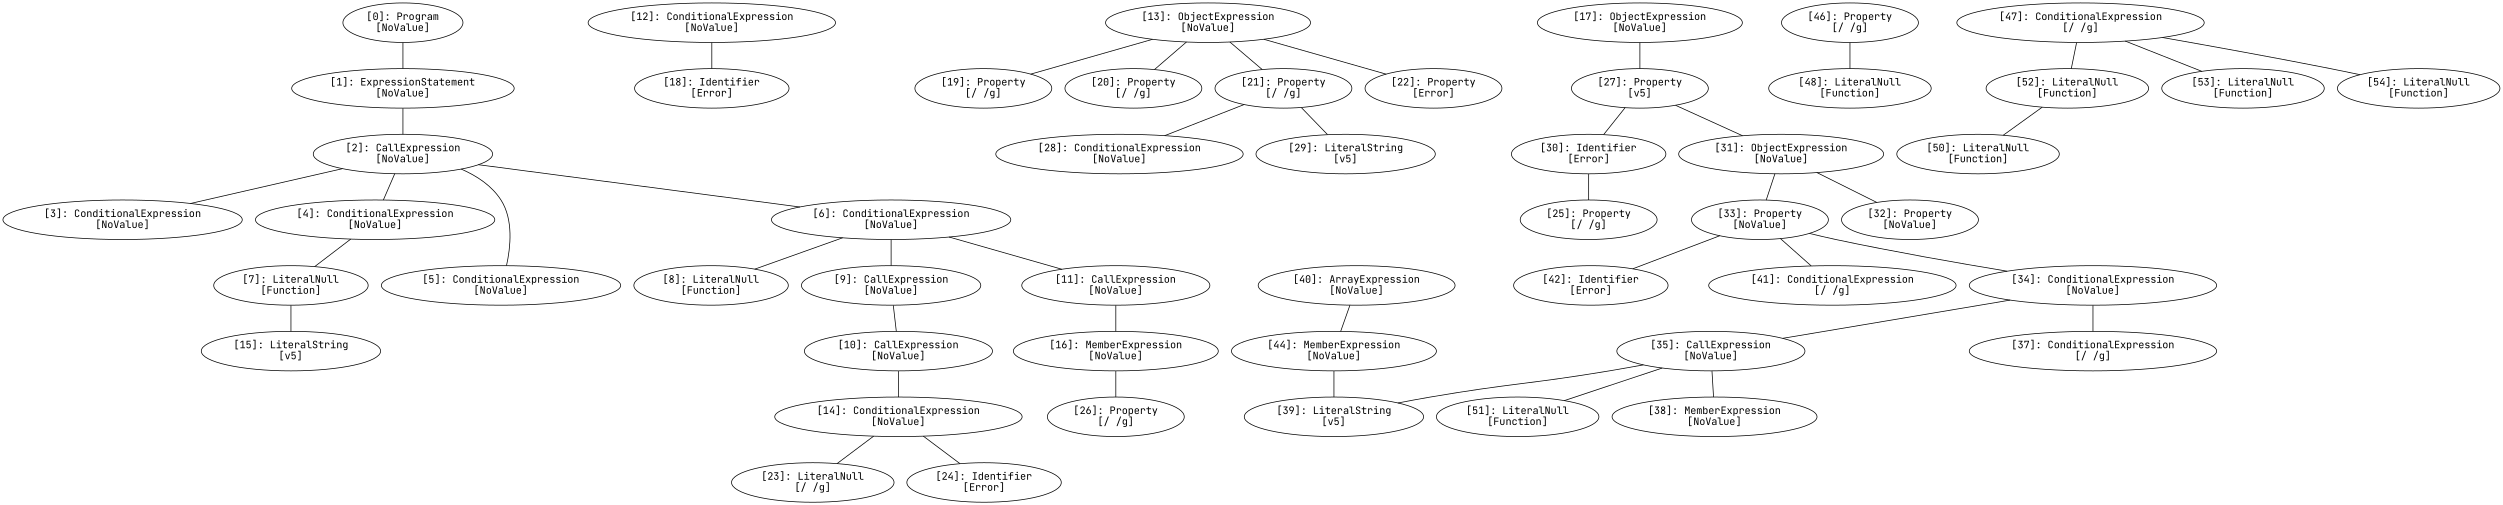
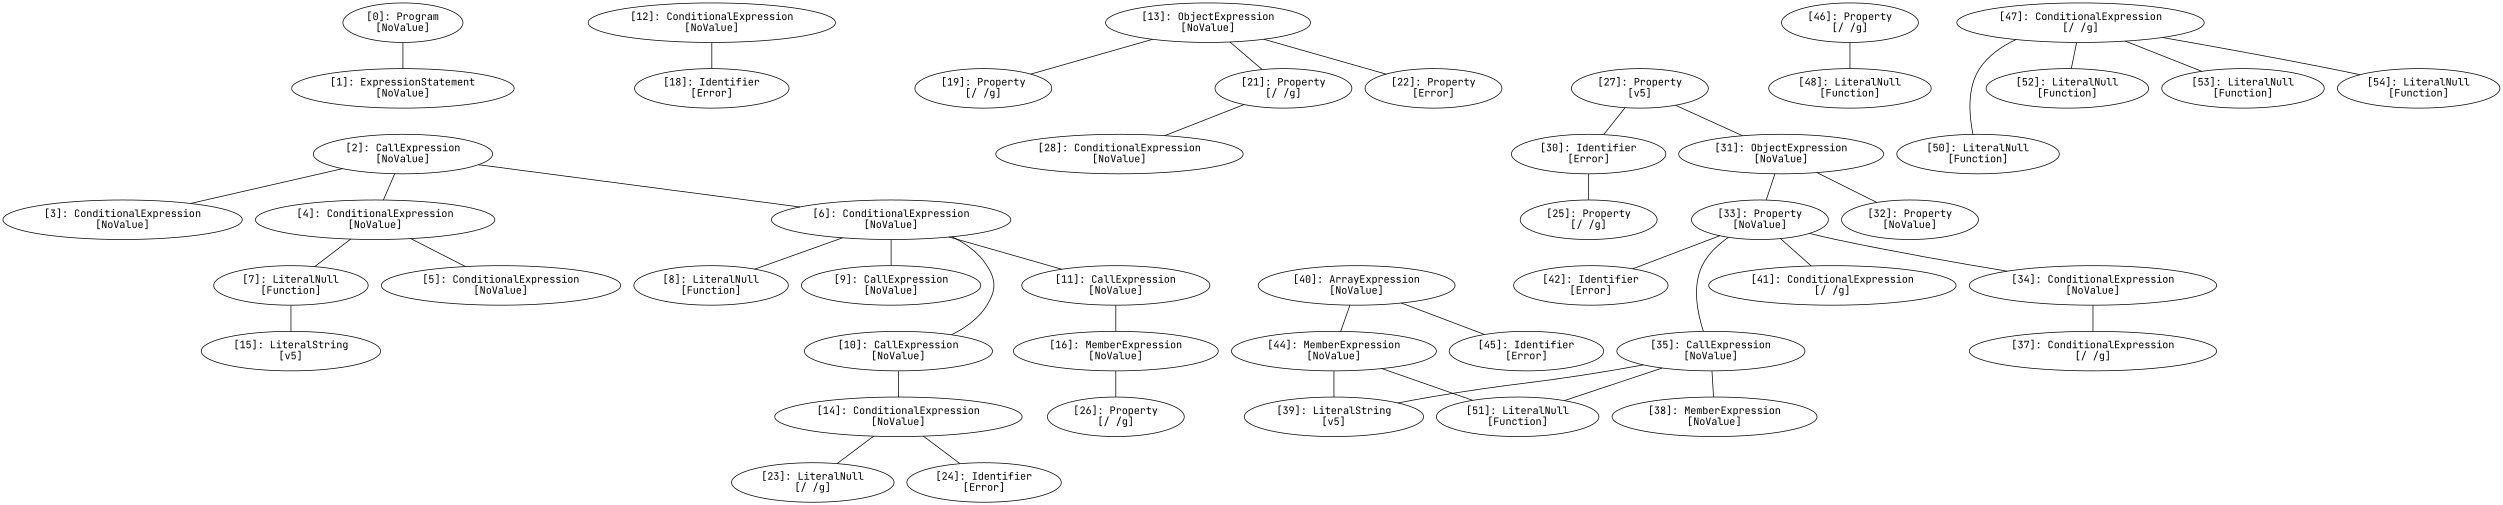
(1640, 23) -> none
(1133, 88) -> none
(403, 121) -> none
(2023, 121) -> (1975, 78)
(1346, 154) -> none
(505, 207) -> (438, 253)
(895, 318) -> (994, 286)
(1896, 319) -> (1698, 279)
none -> (1526, 351)
none -> (1427, 384)
